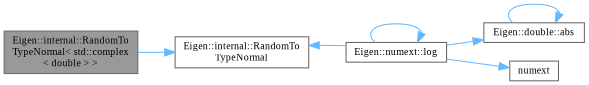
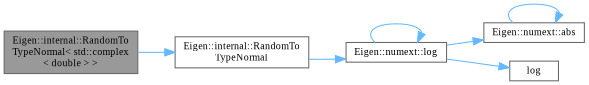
(534, 33) -> (534, 33)
(333, 45) -> (322, 59)
(534, 71) -> (534, 71)
